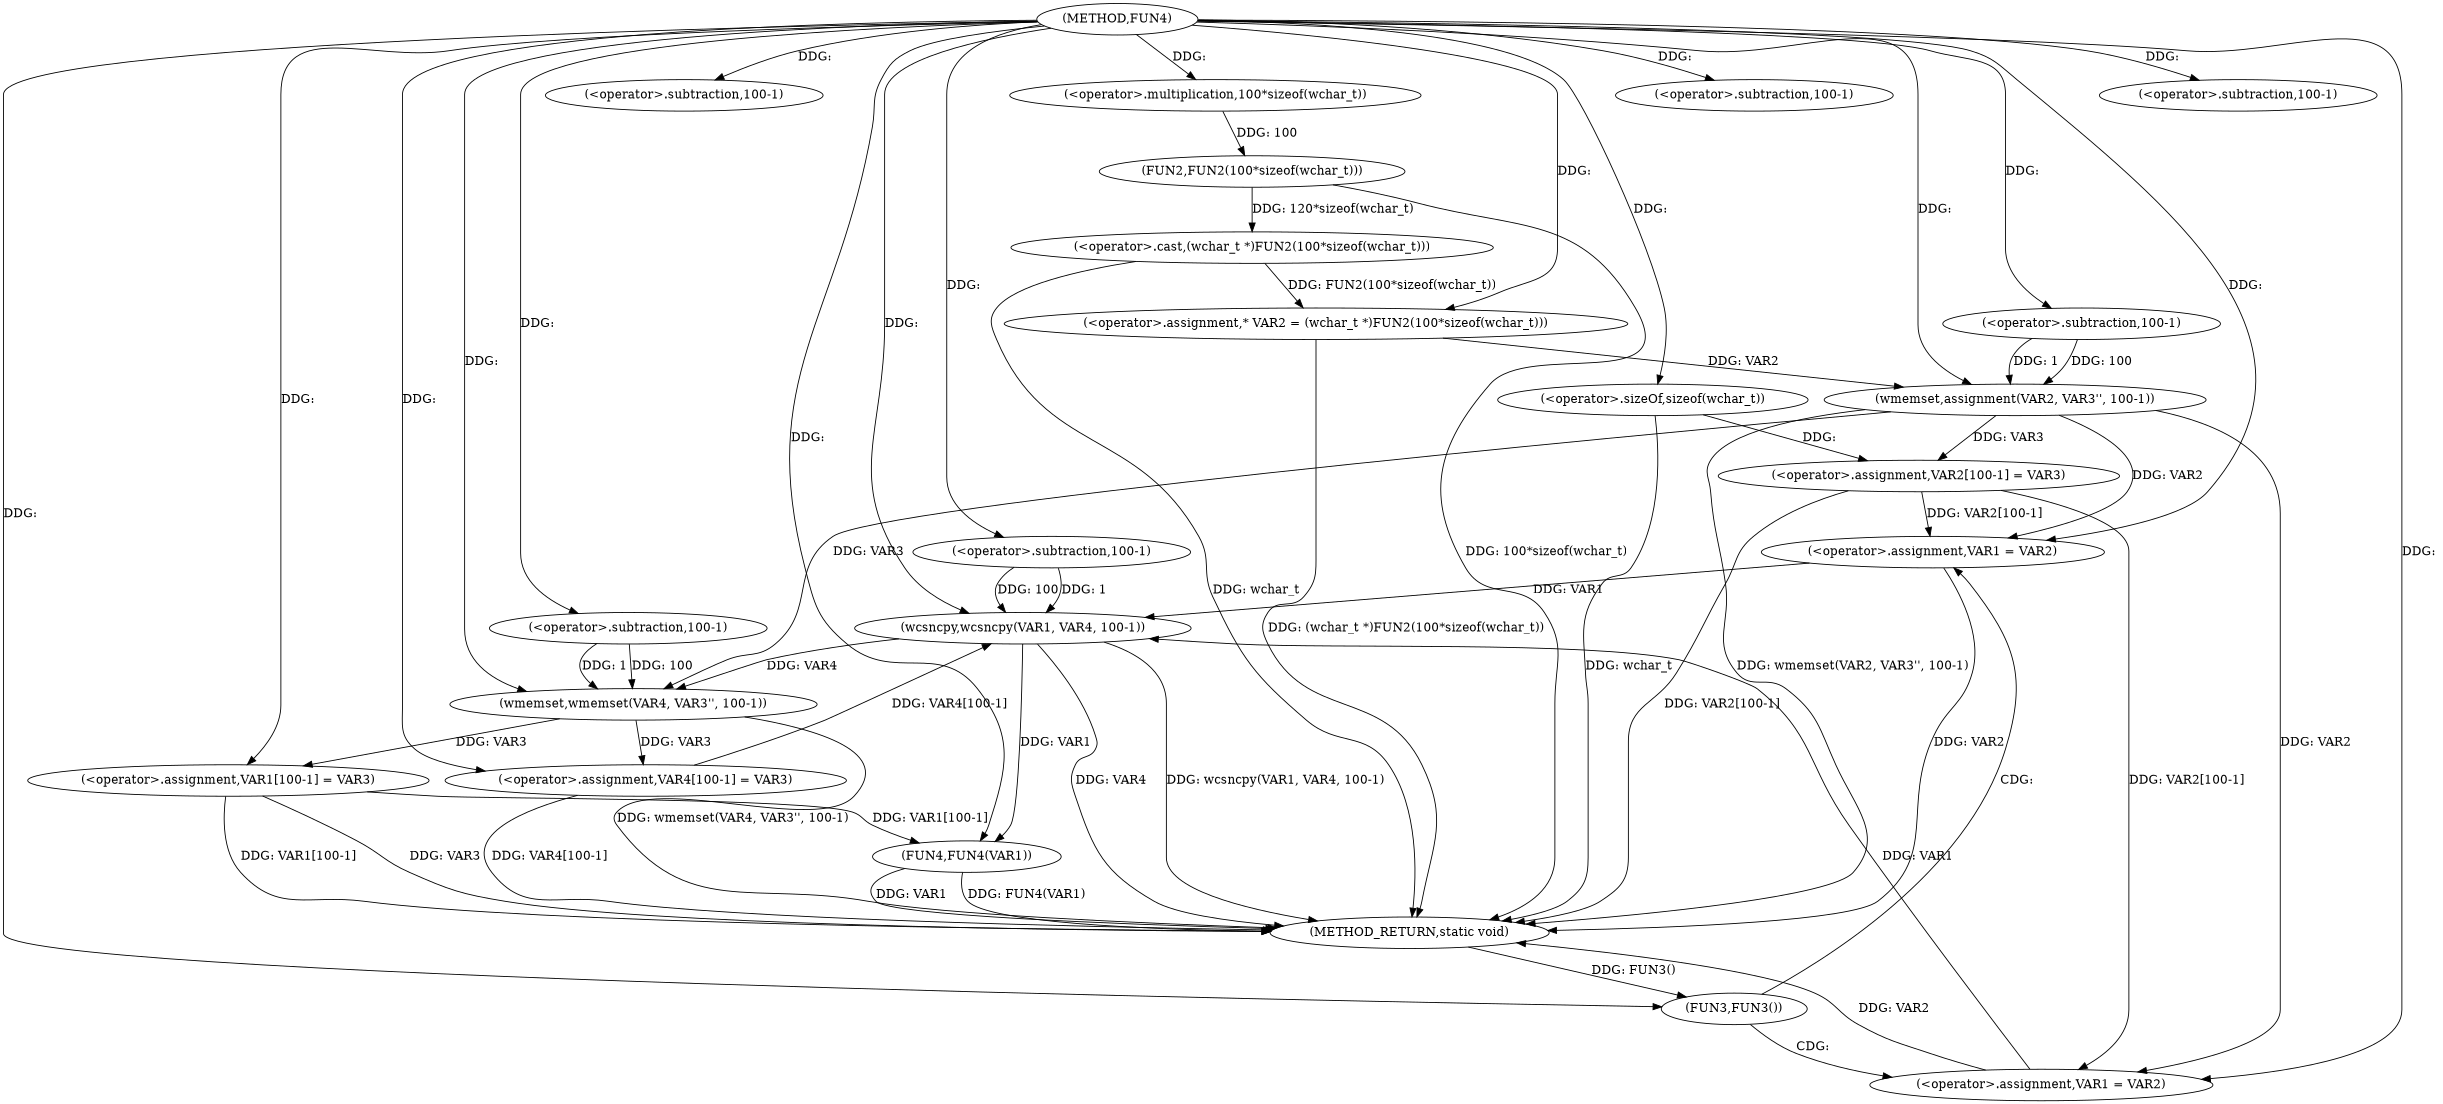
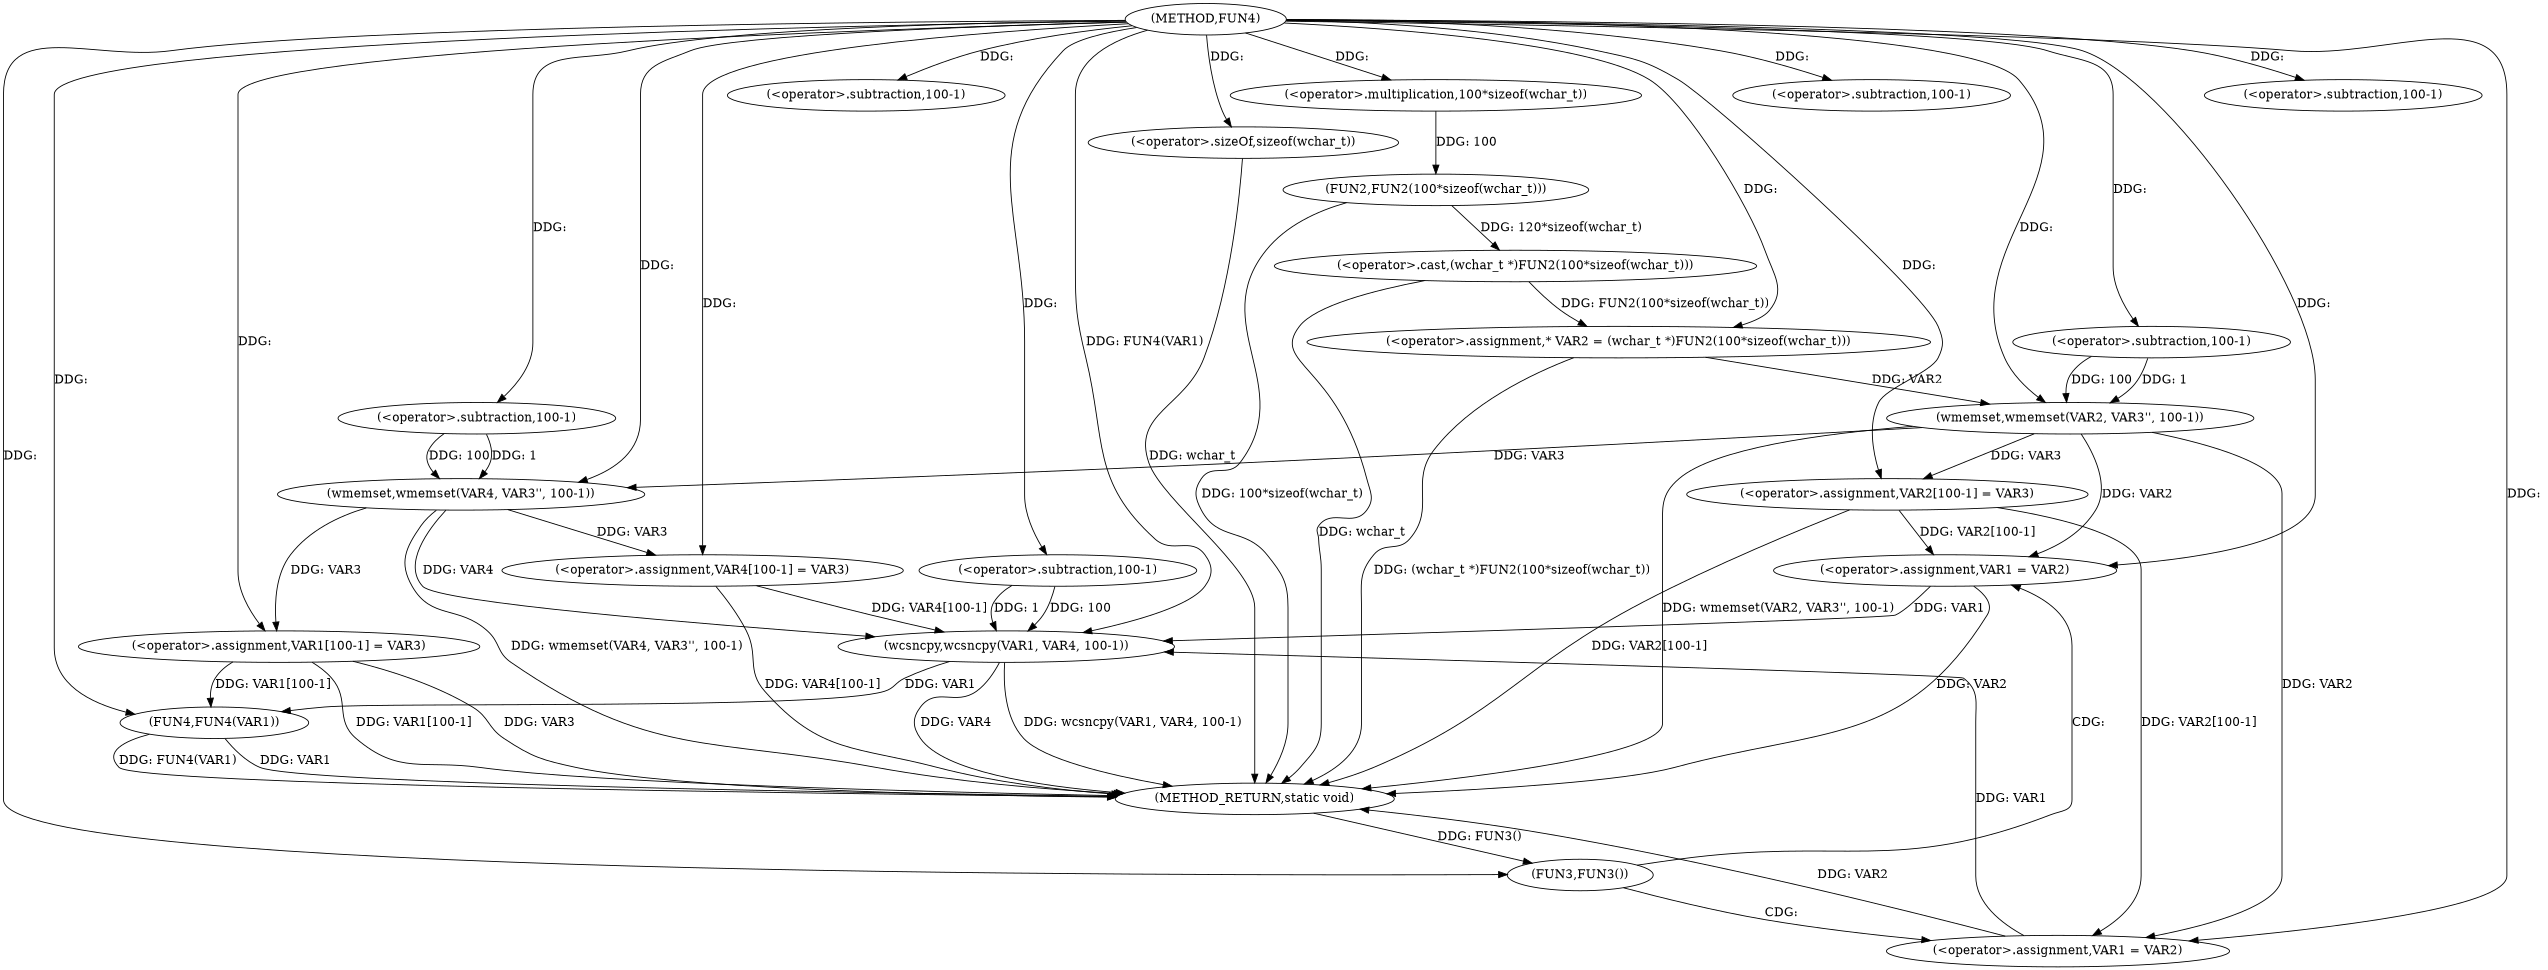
(903, 324) -> (1145, 342)
(2015, 400) -> (2070, 418)
(1781, 437) -> (1732, 122)
(790, 655) -> (600, 614)
